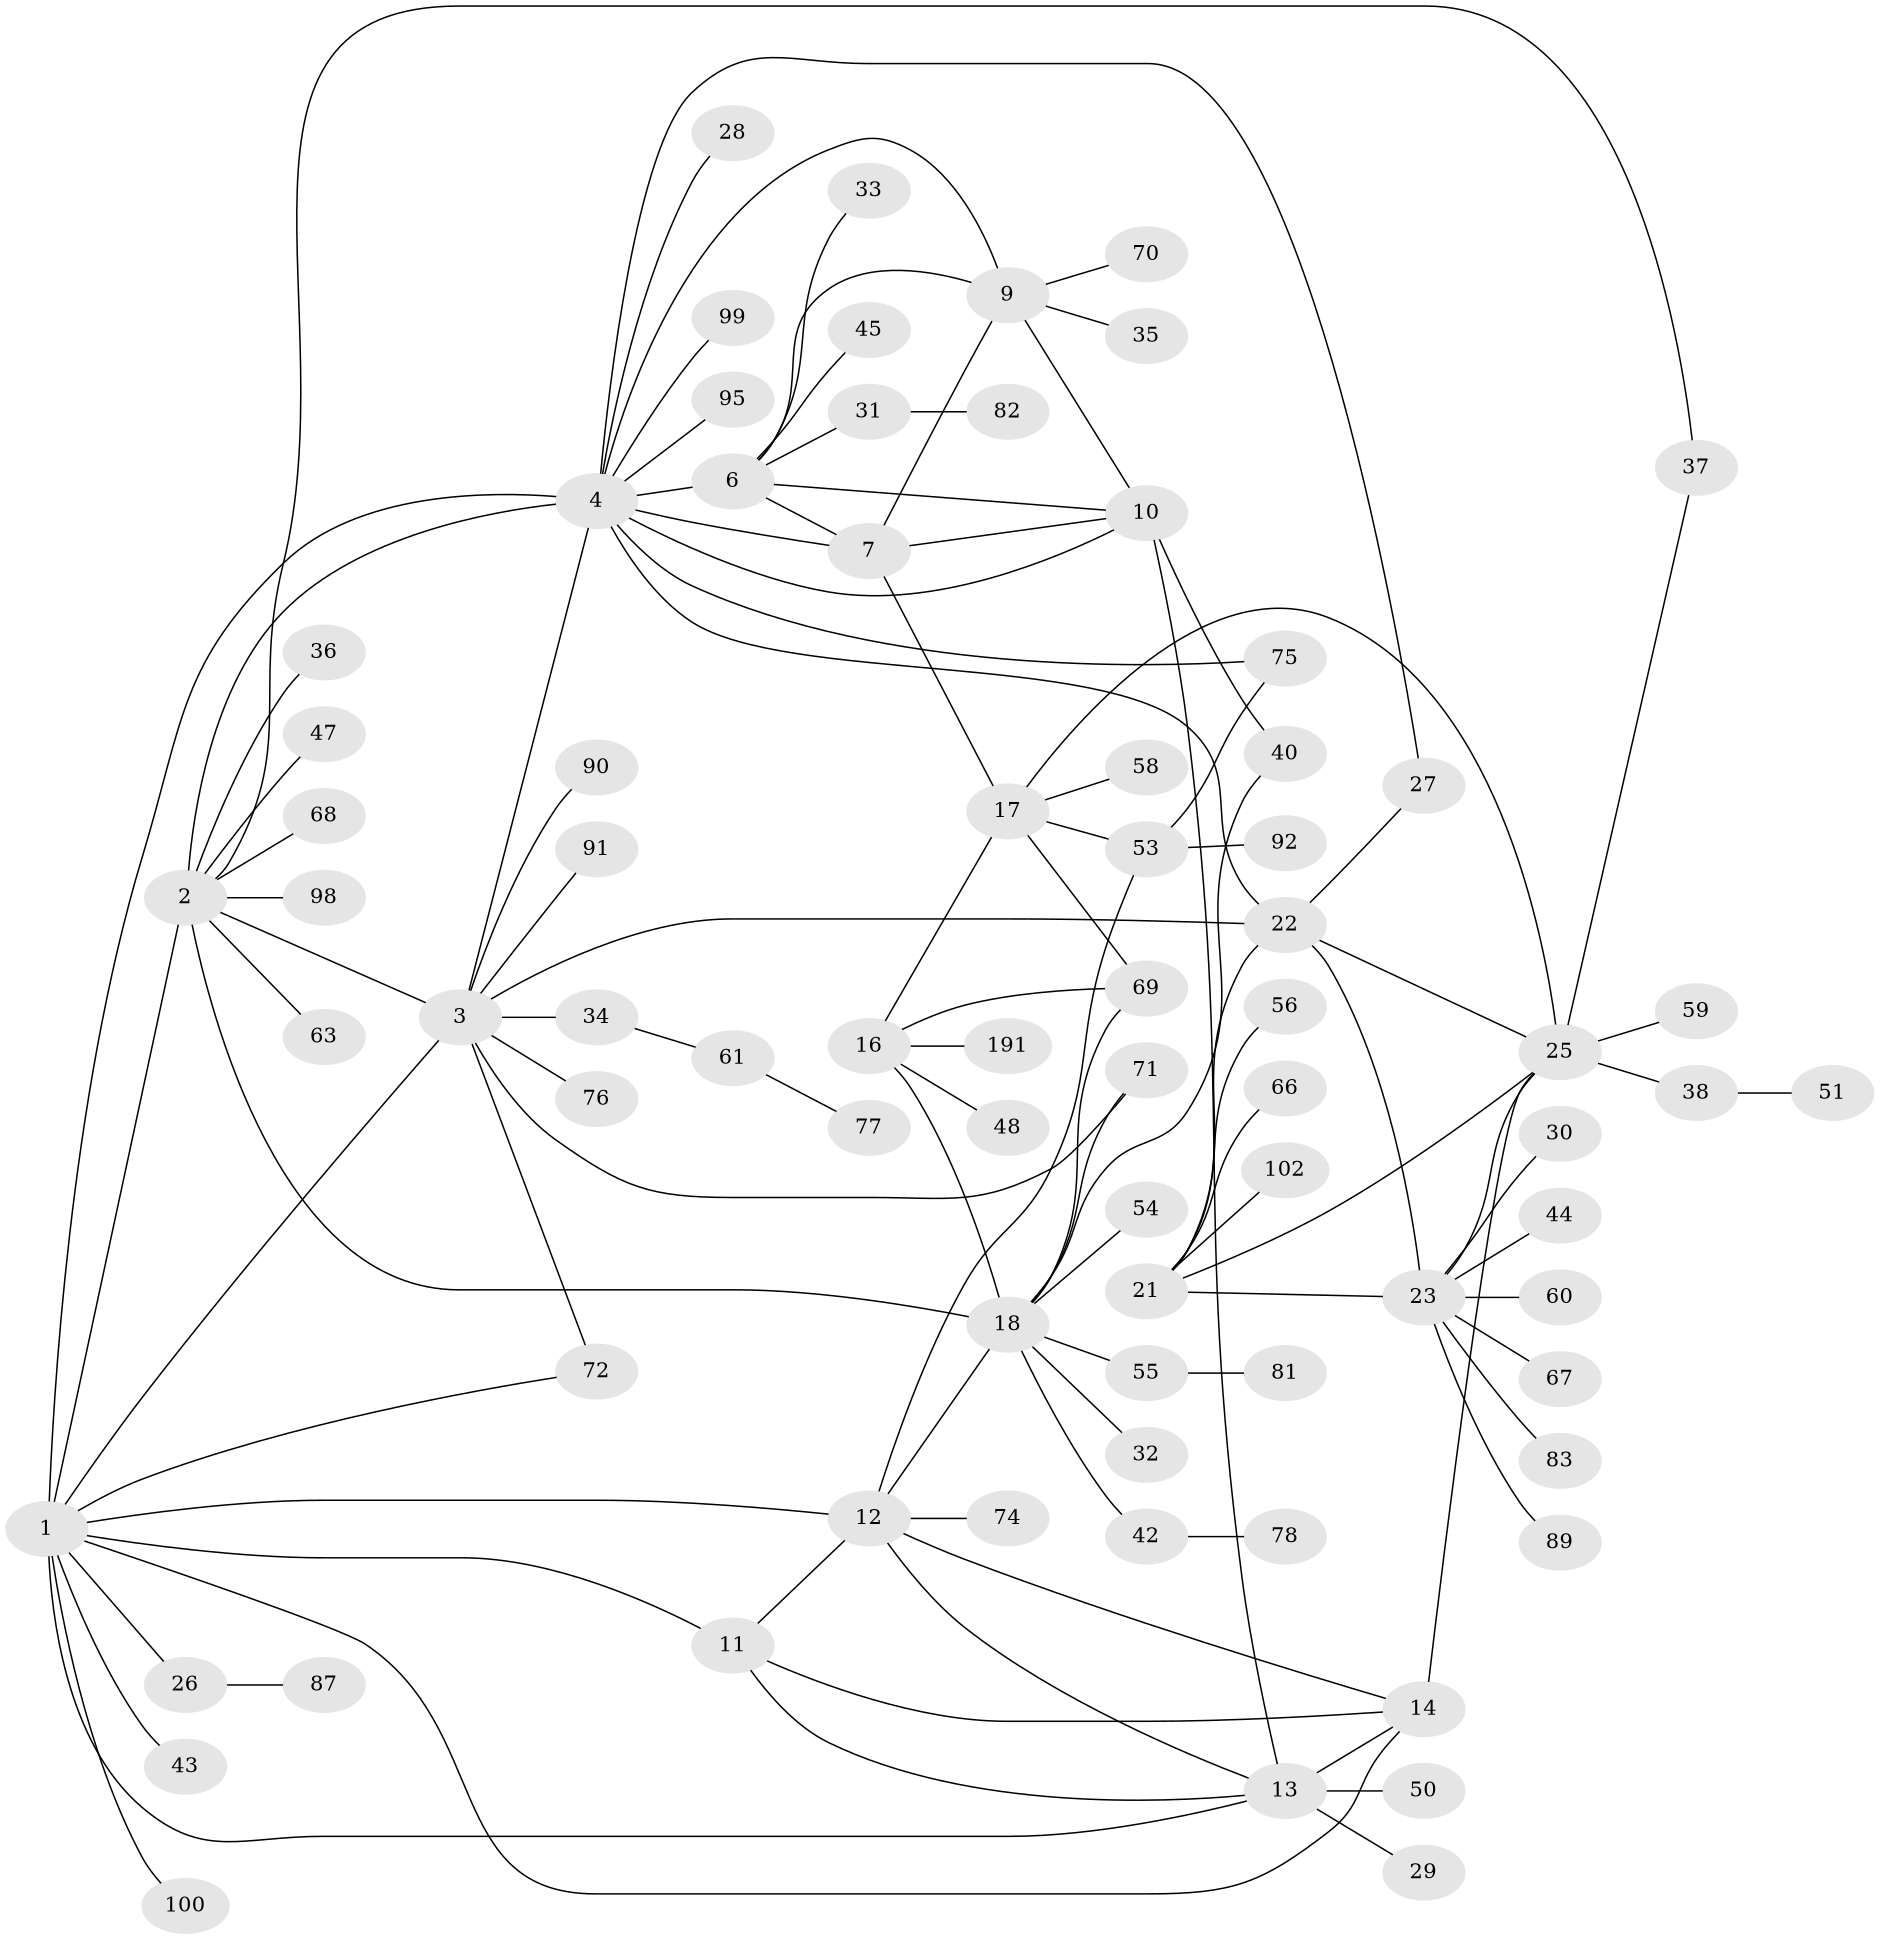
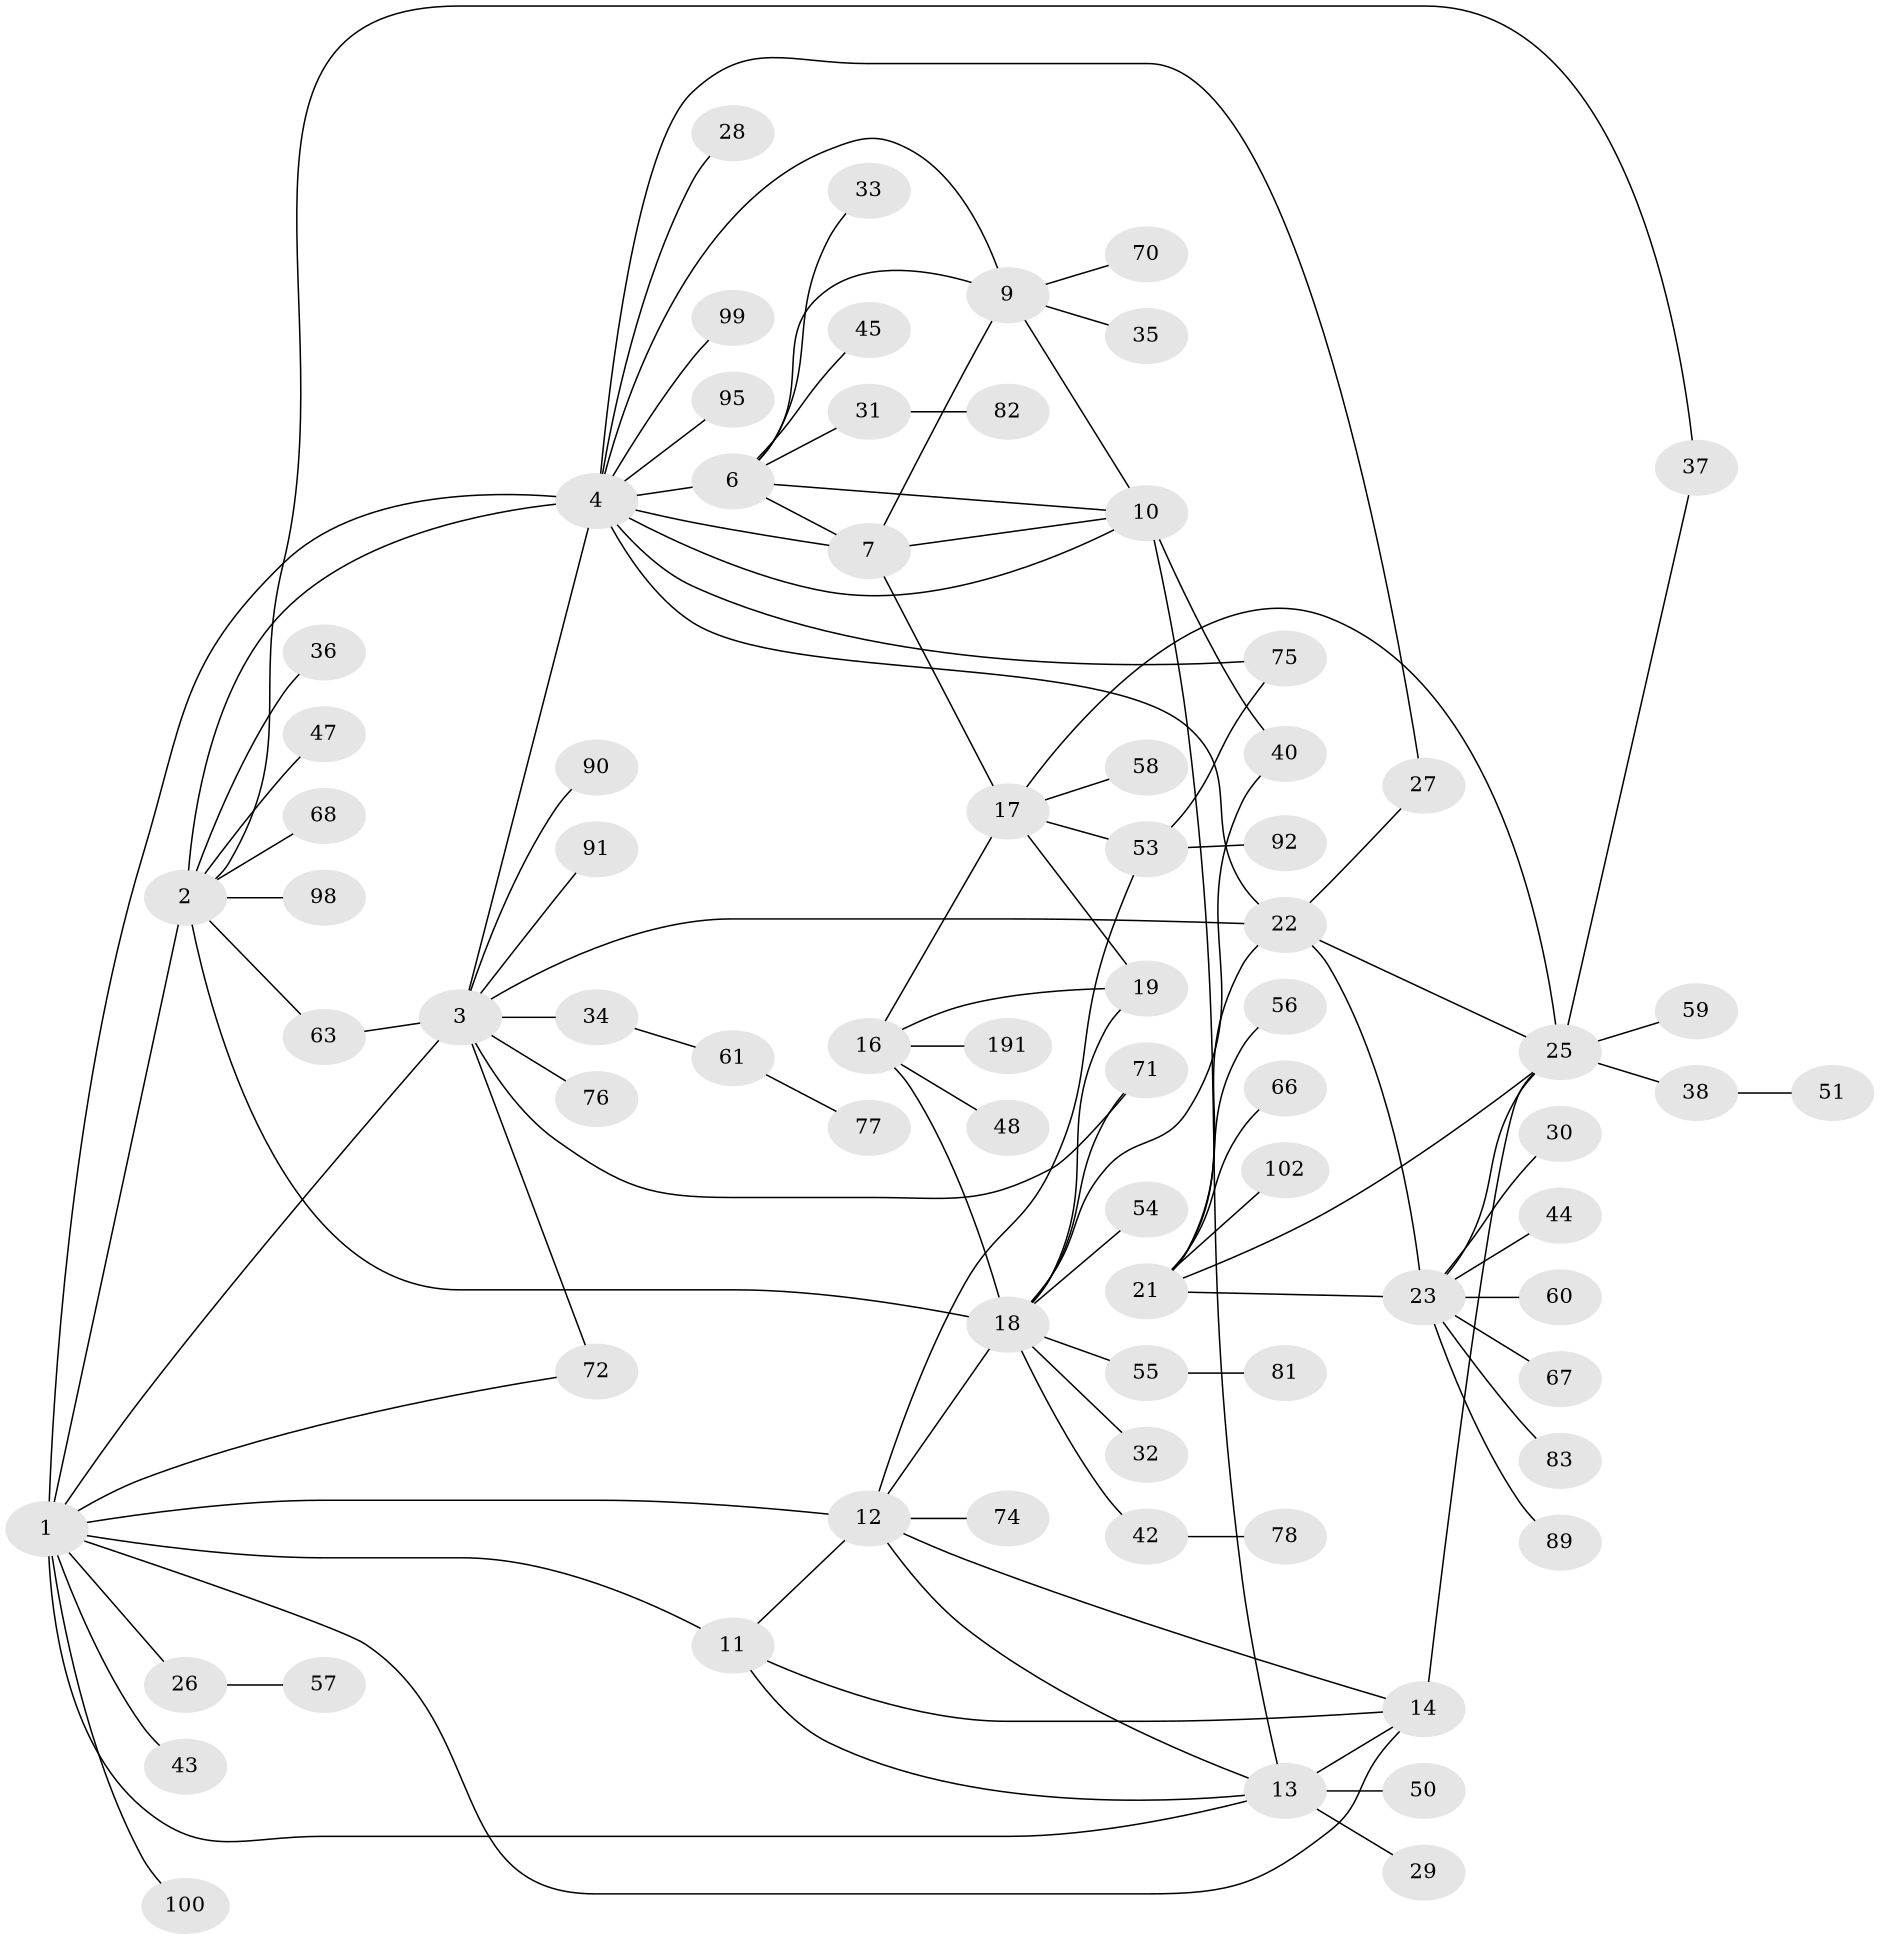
(323, 958) -> (392, 1027)
(1147, 989) -> (1147, 989)
(324, 1685) -> (324, 1685)
